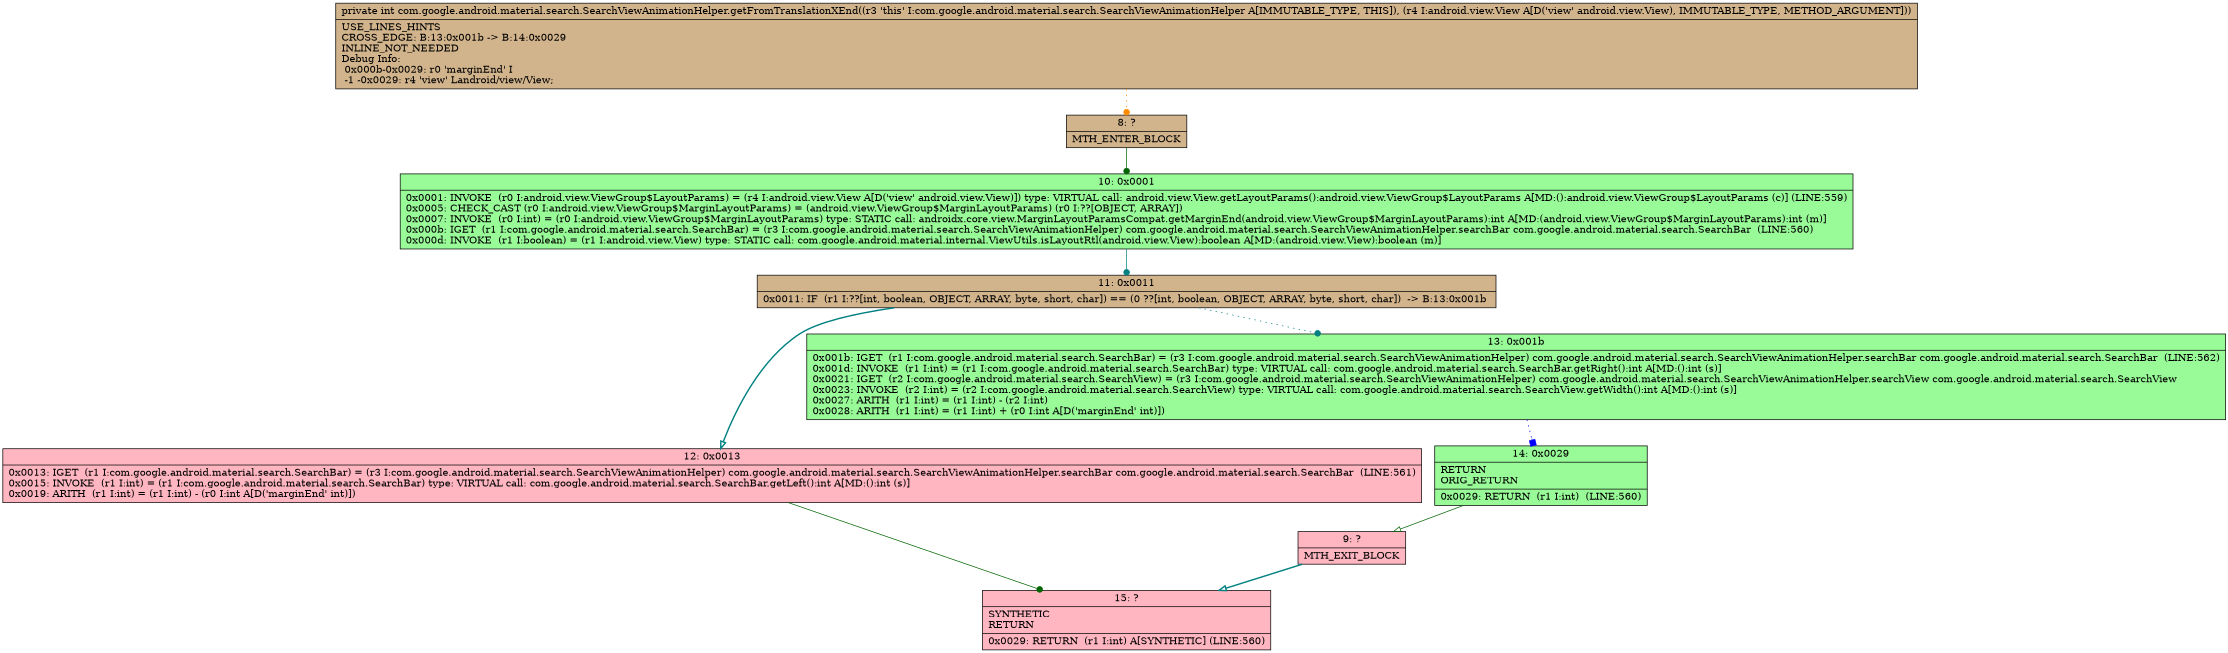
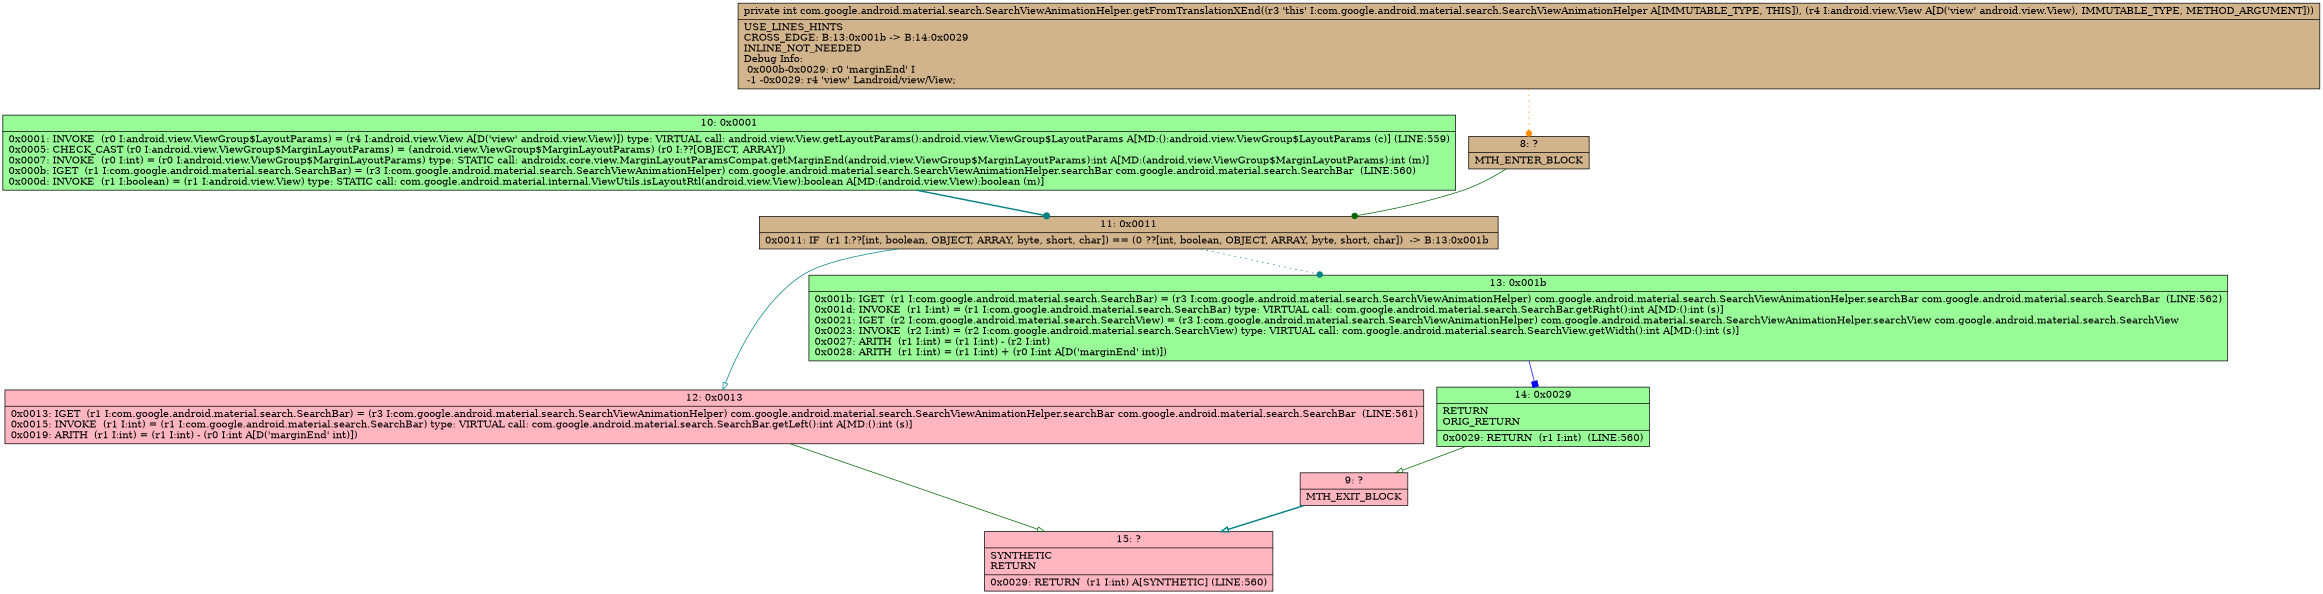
(1127, 158) -> (1434, 199)
(1127, 259) -> (980, 203)
(786, 345) -> (788, 286)
(1529, 429) -> (1531, 370)
(913, 546) -> (914, 487)
